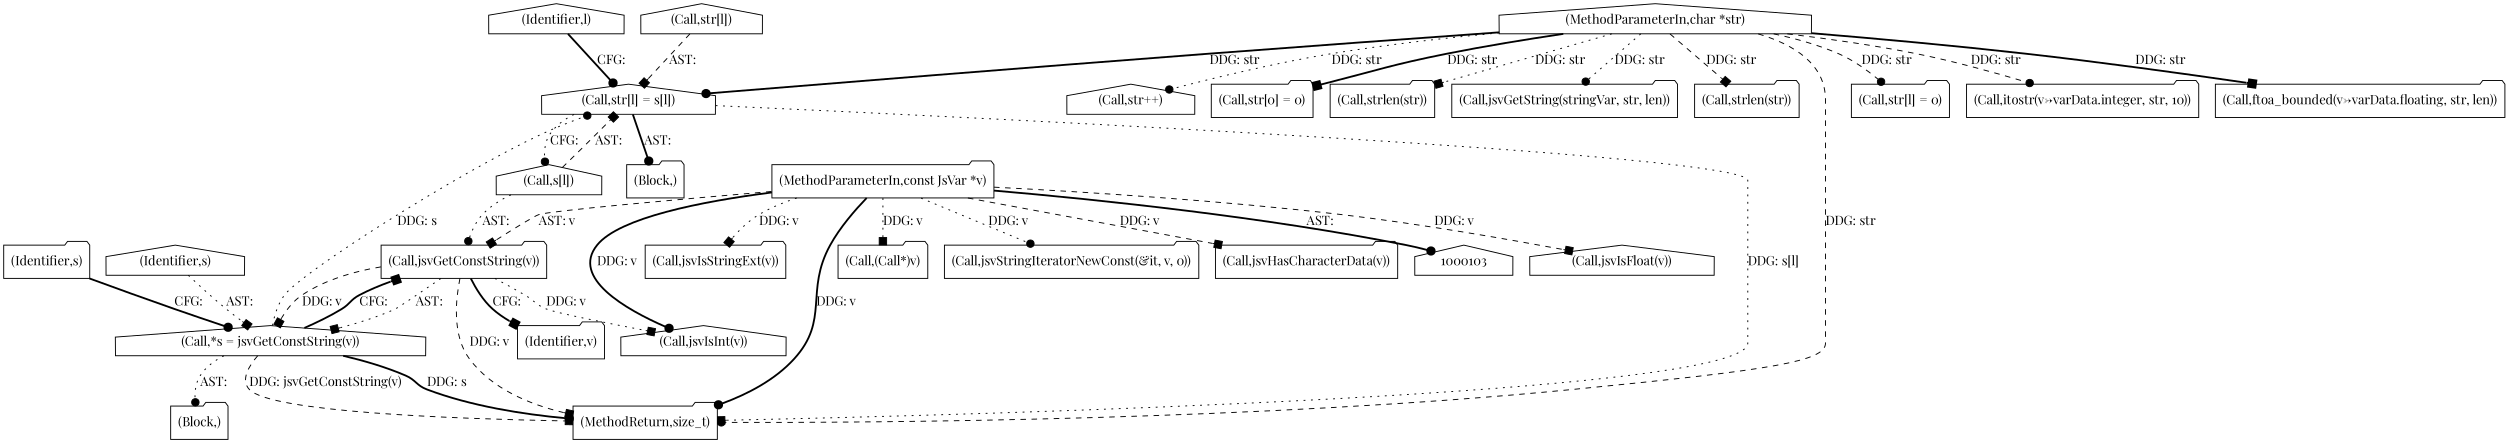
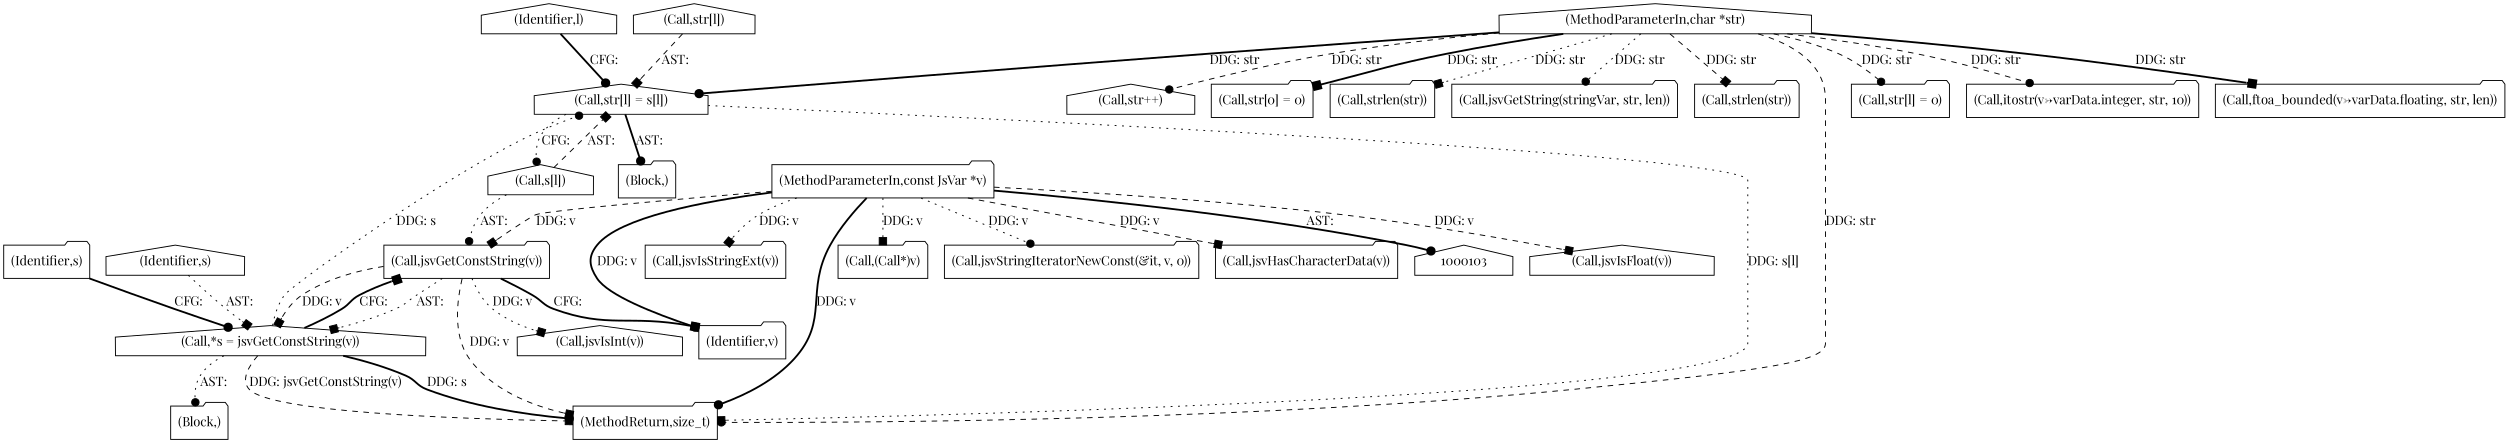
(1335, 53) -> (1335, 53)
(557, 222) -> (556, 222)
(623, 227) -> (614, 232)
